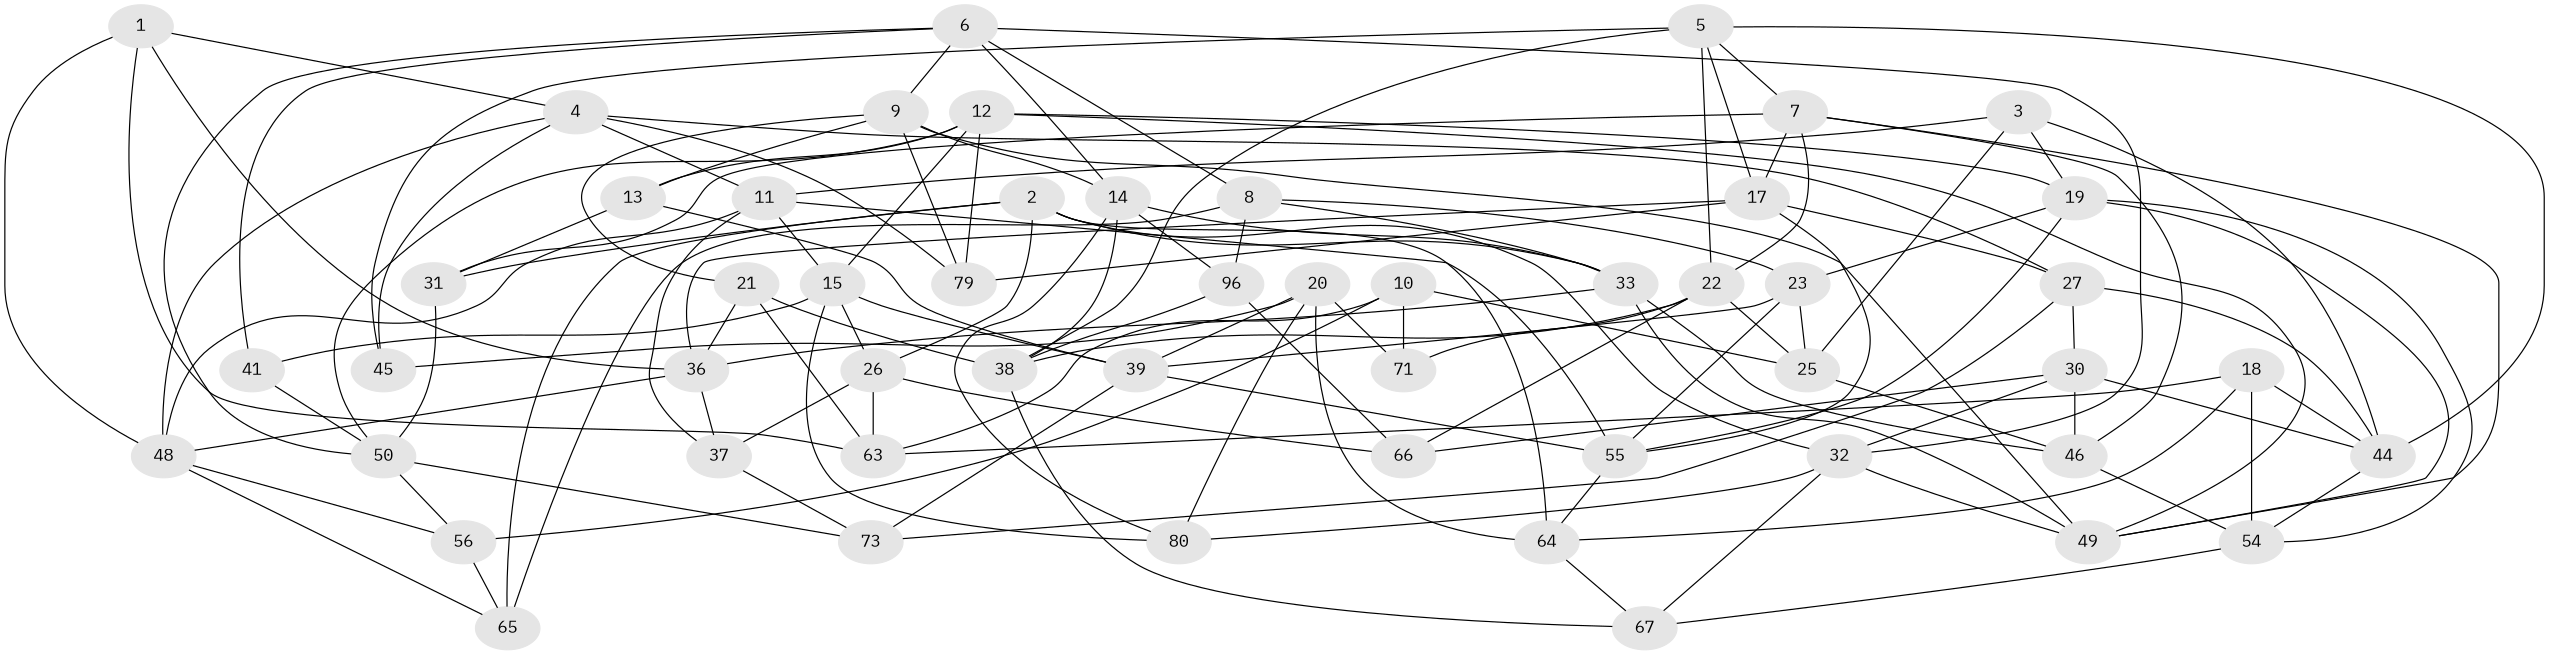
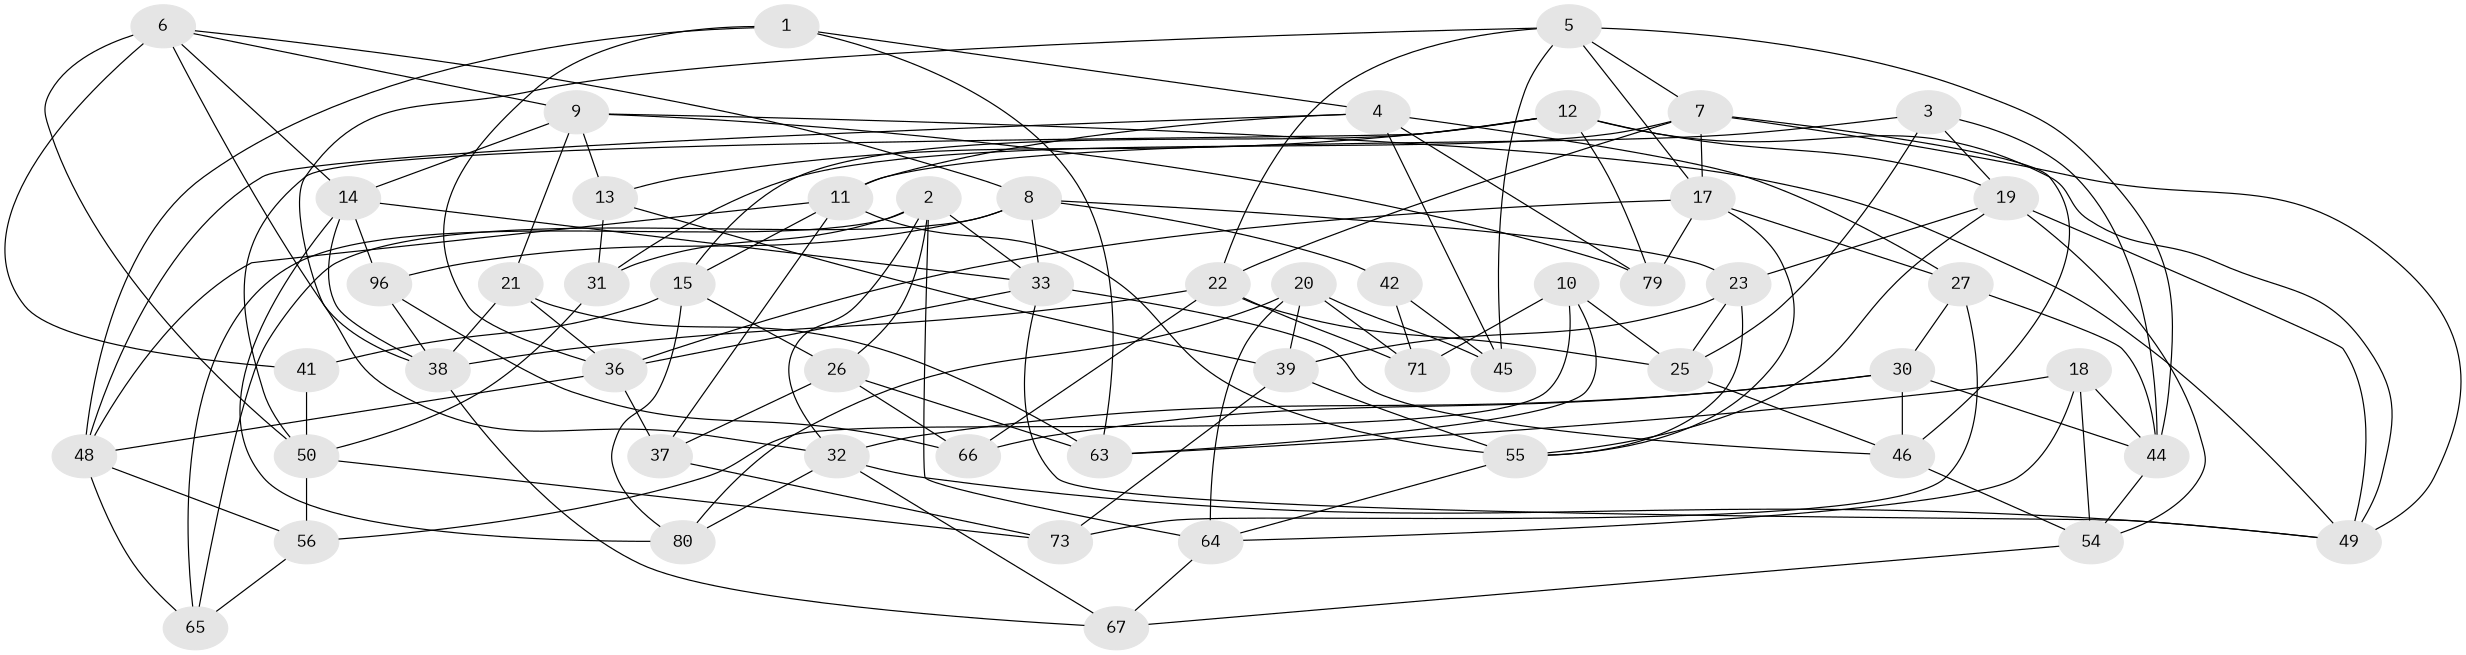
none -> (1390, 284)
(938, 322) -> none
